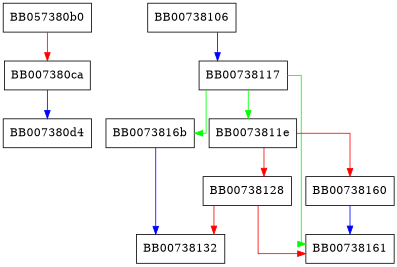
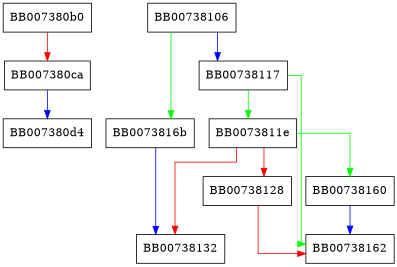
(47, 18) -> (47, 18)
(206, 113) -> (171, 72)
(341, 133) -> (341, 133)
(214, 216) -> (181, 162)
(350, 249) -> (350, 249)
